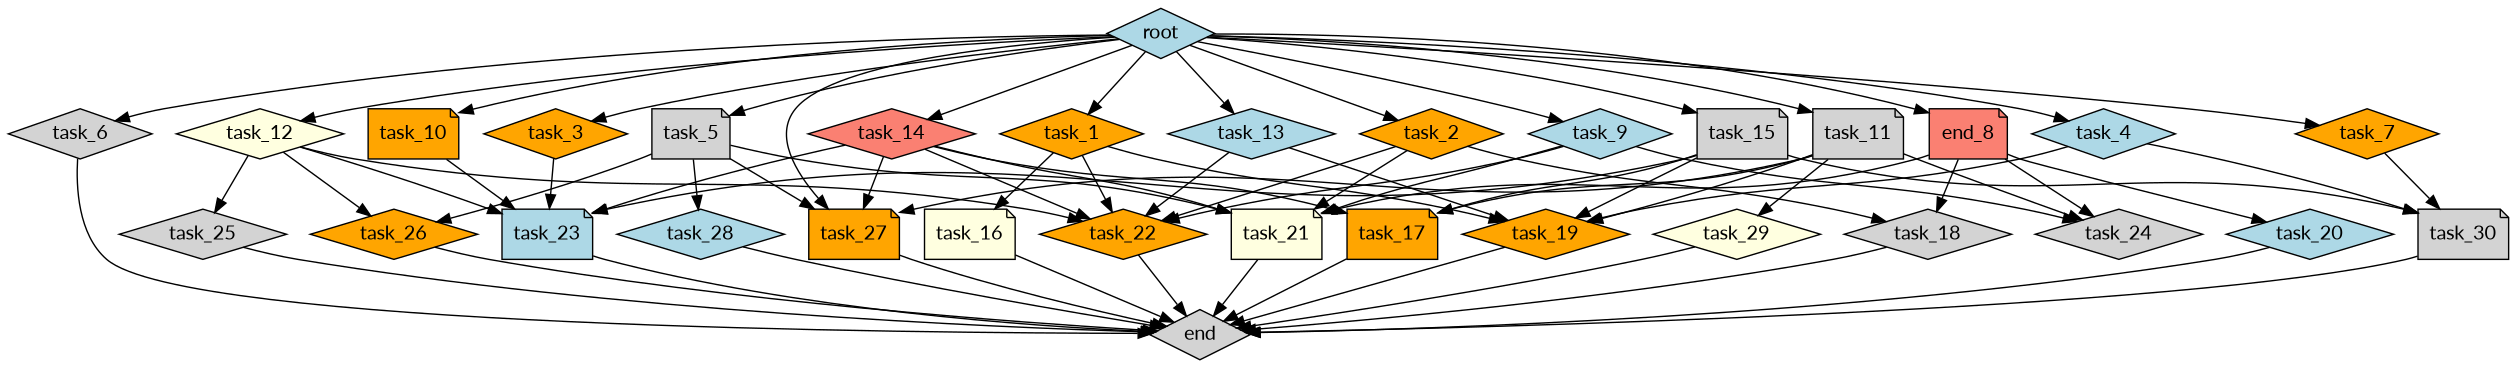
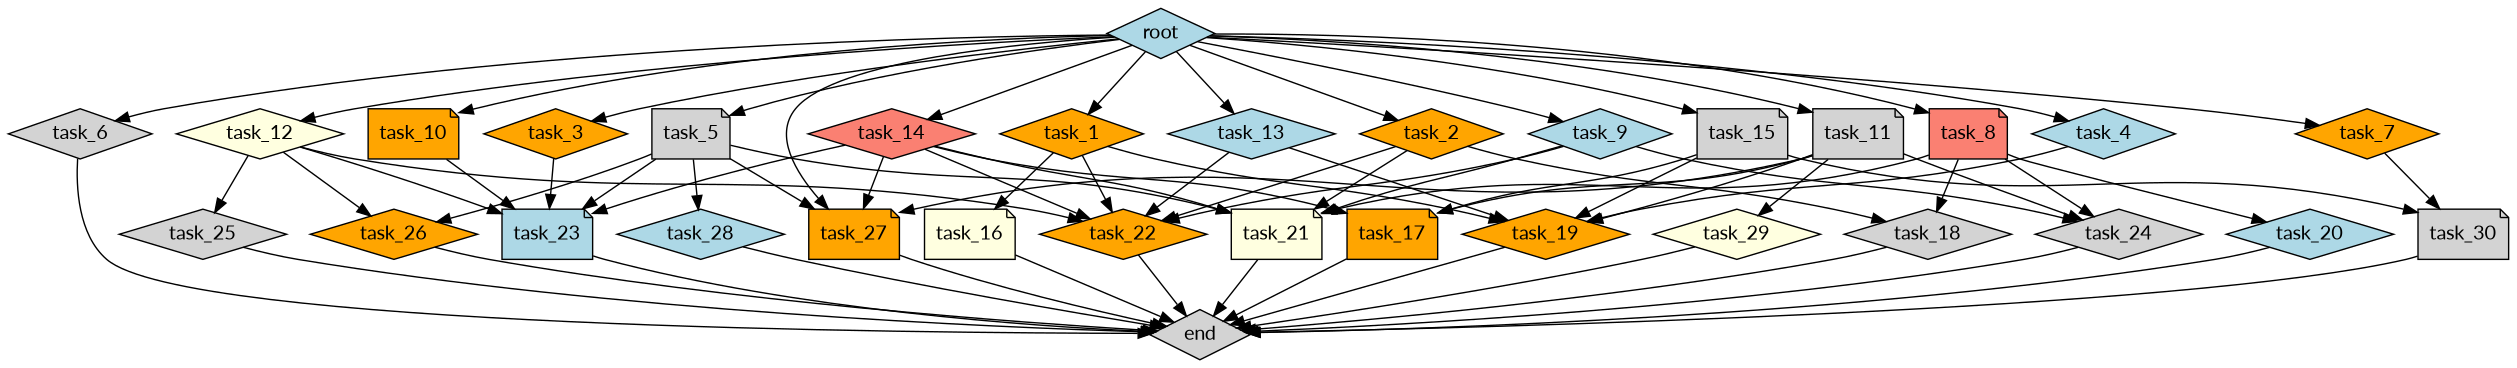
(1968, 134) -> (1968, 134)
(2277, 173) -> none
(1152, 184) -> (633, 175)
none -> (1670, 304)
